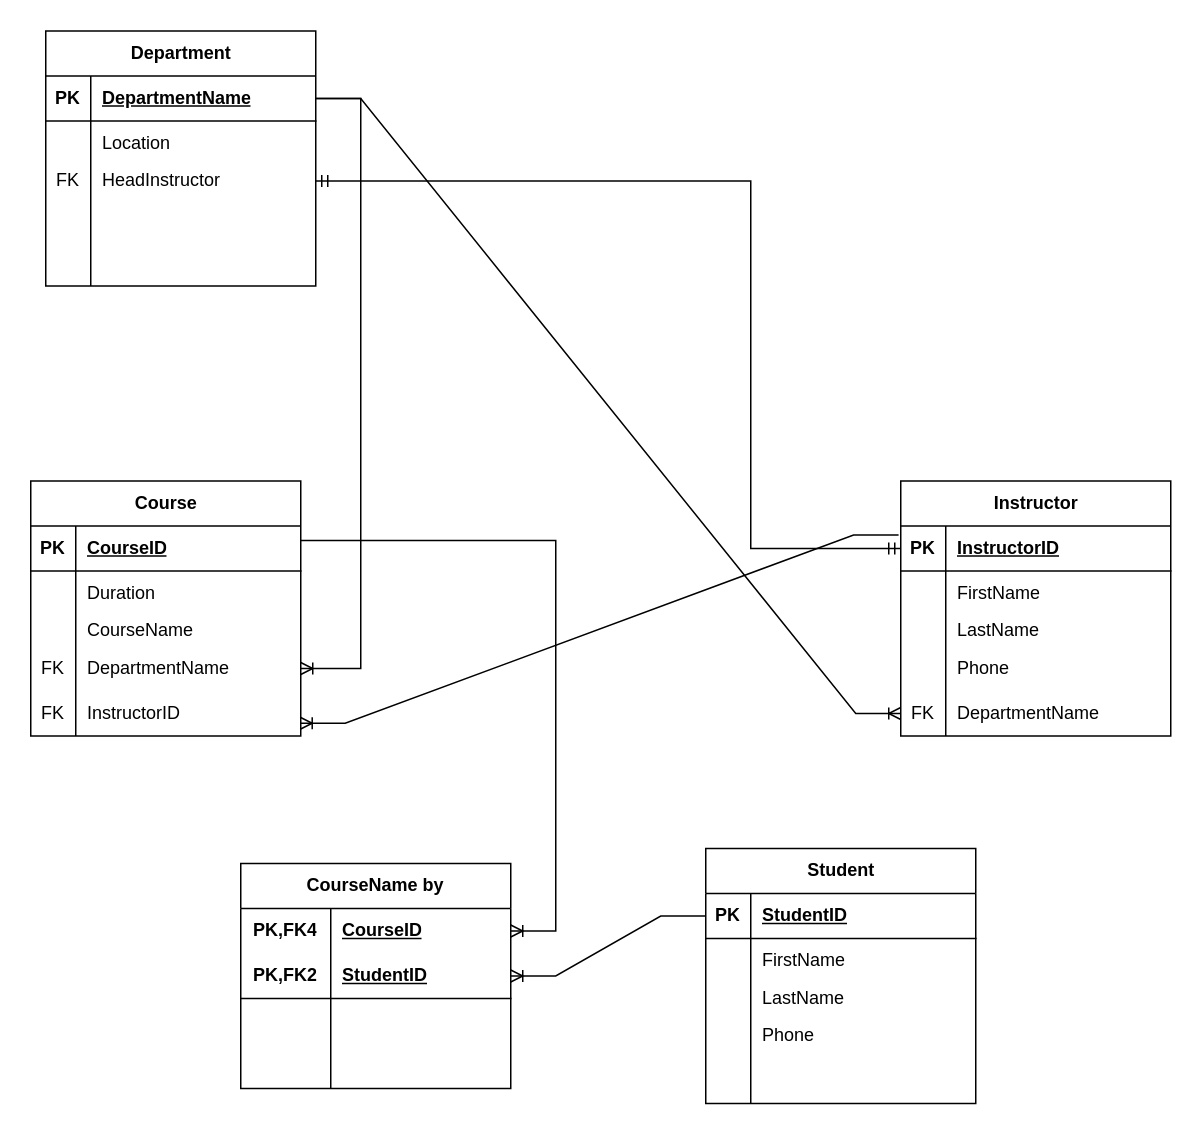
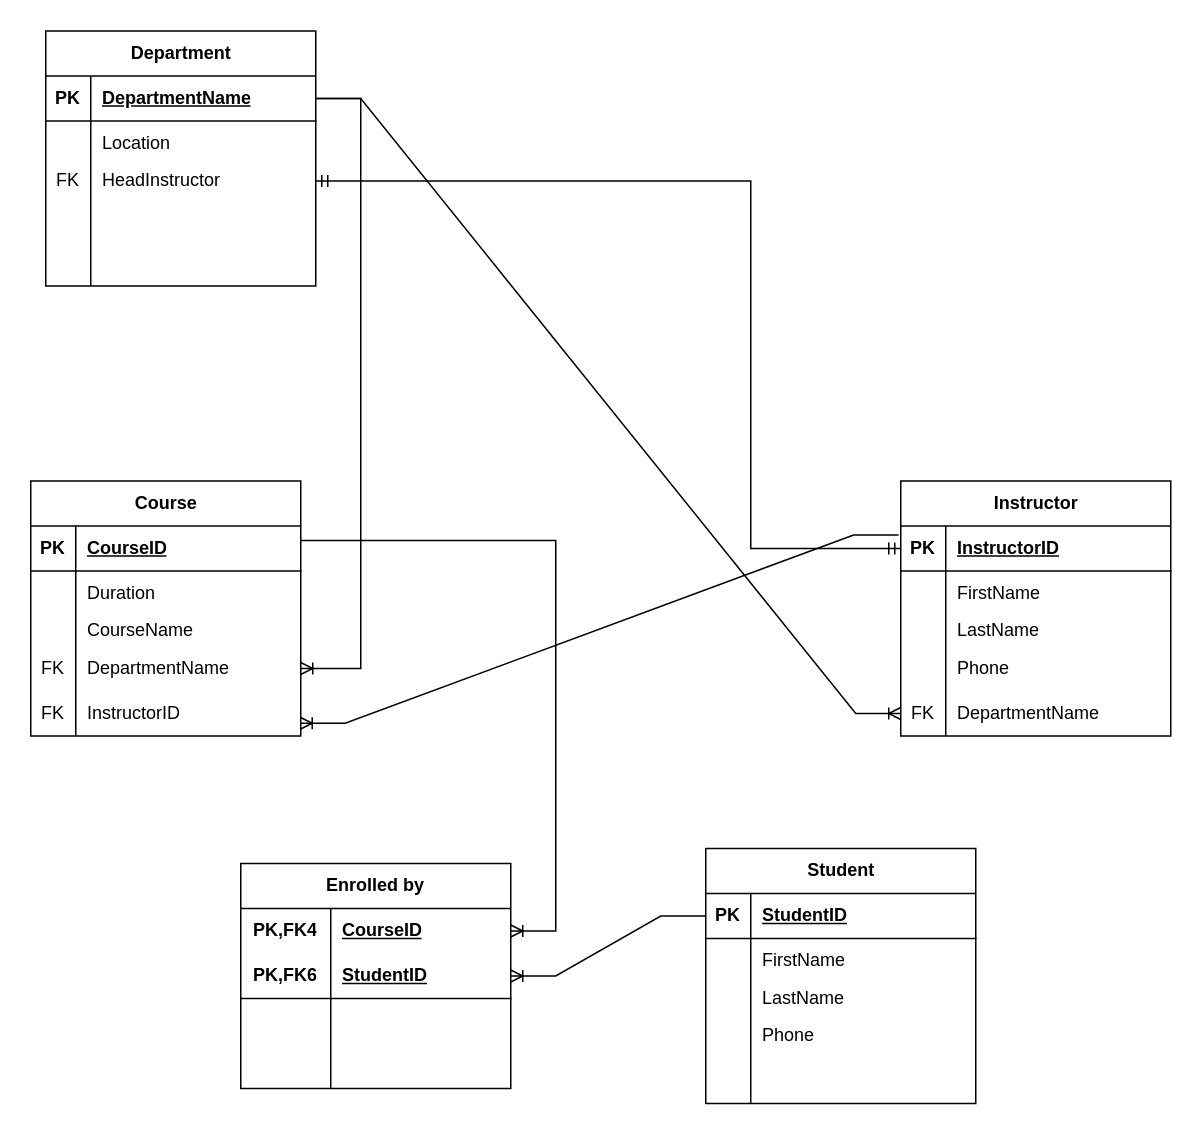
(376, 886) -> (376, 886)
(286, 976) -> (286, 976)
